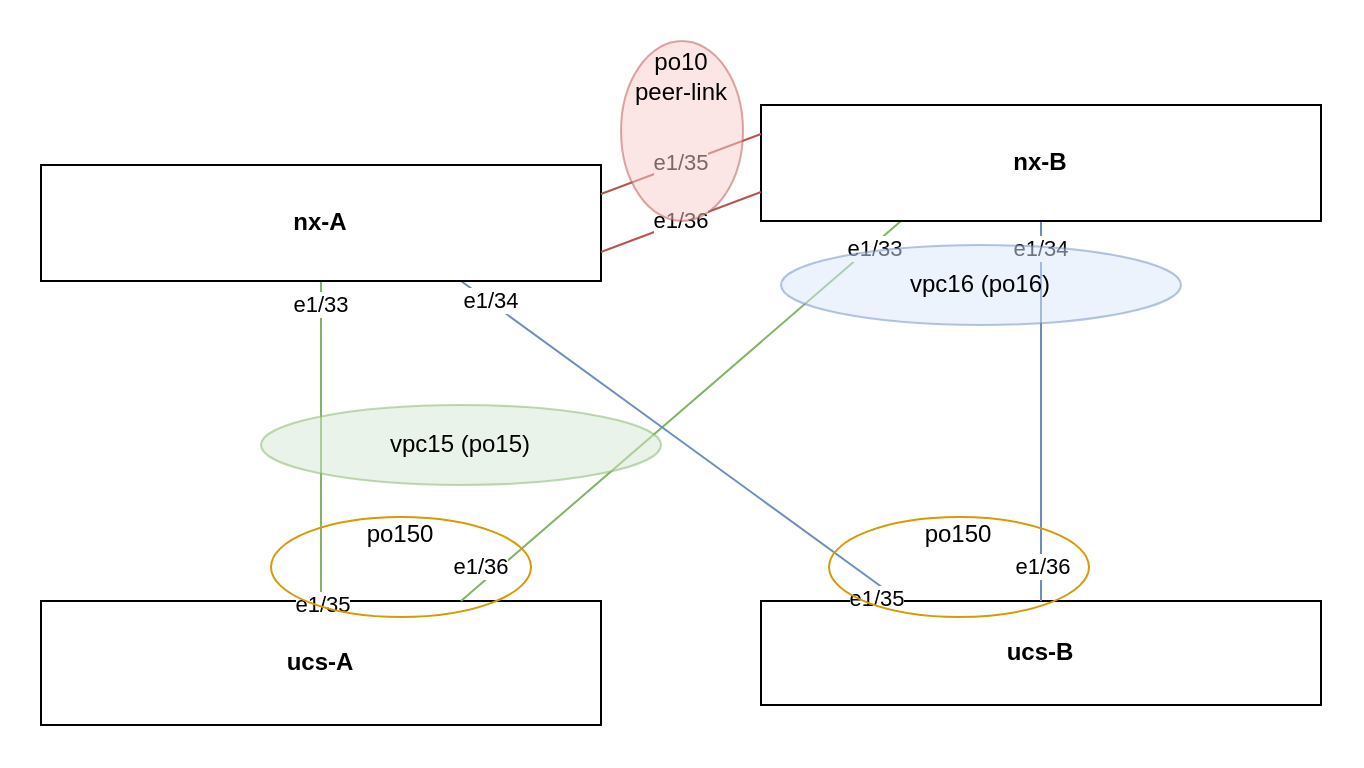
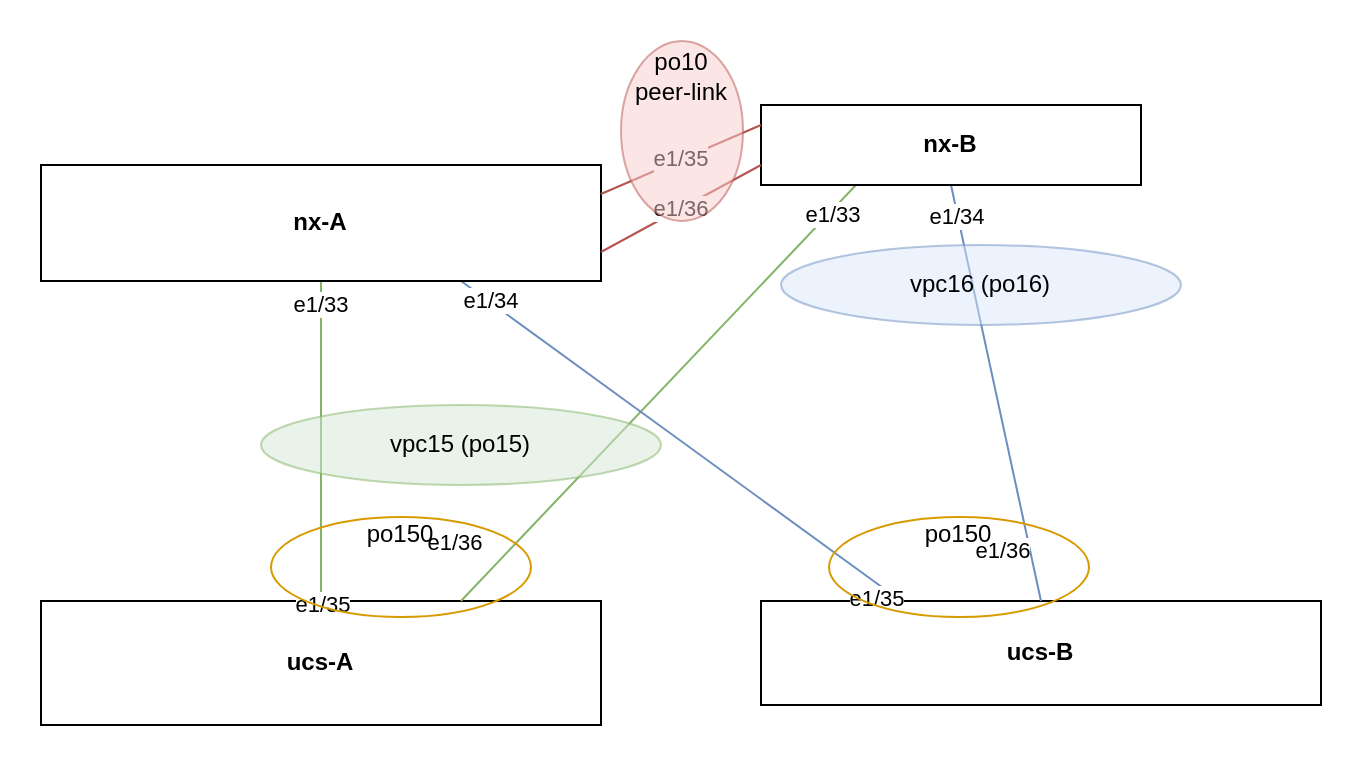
(1041, 163) -> (951, 145)
